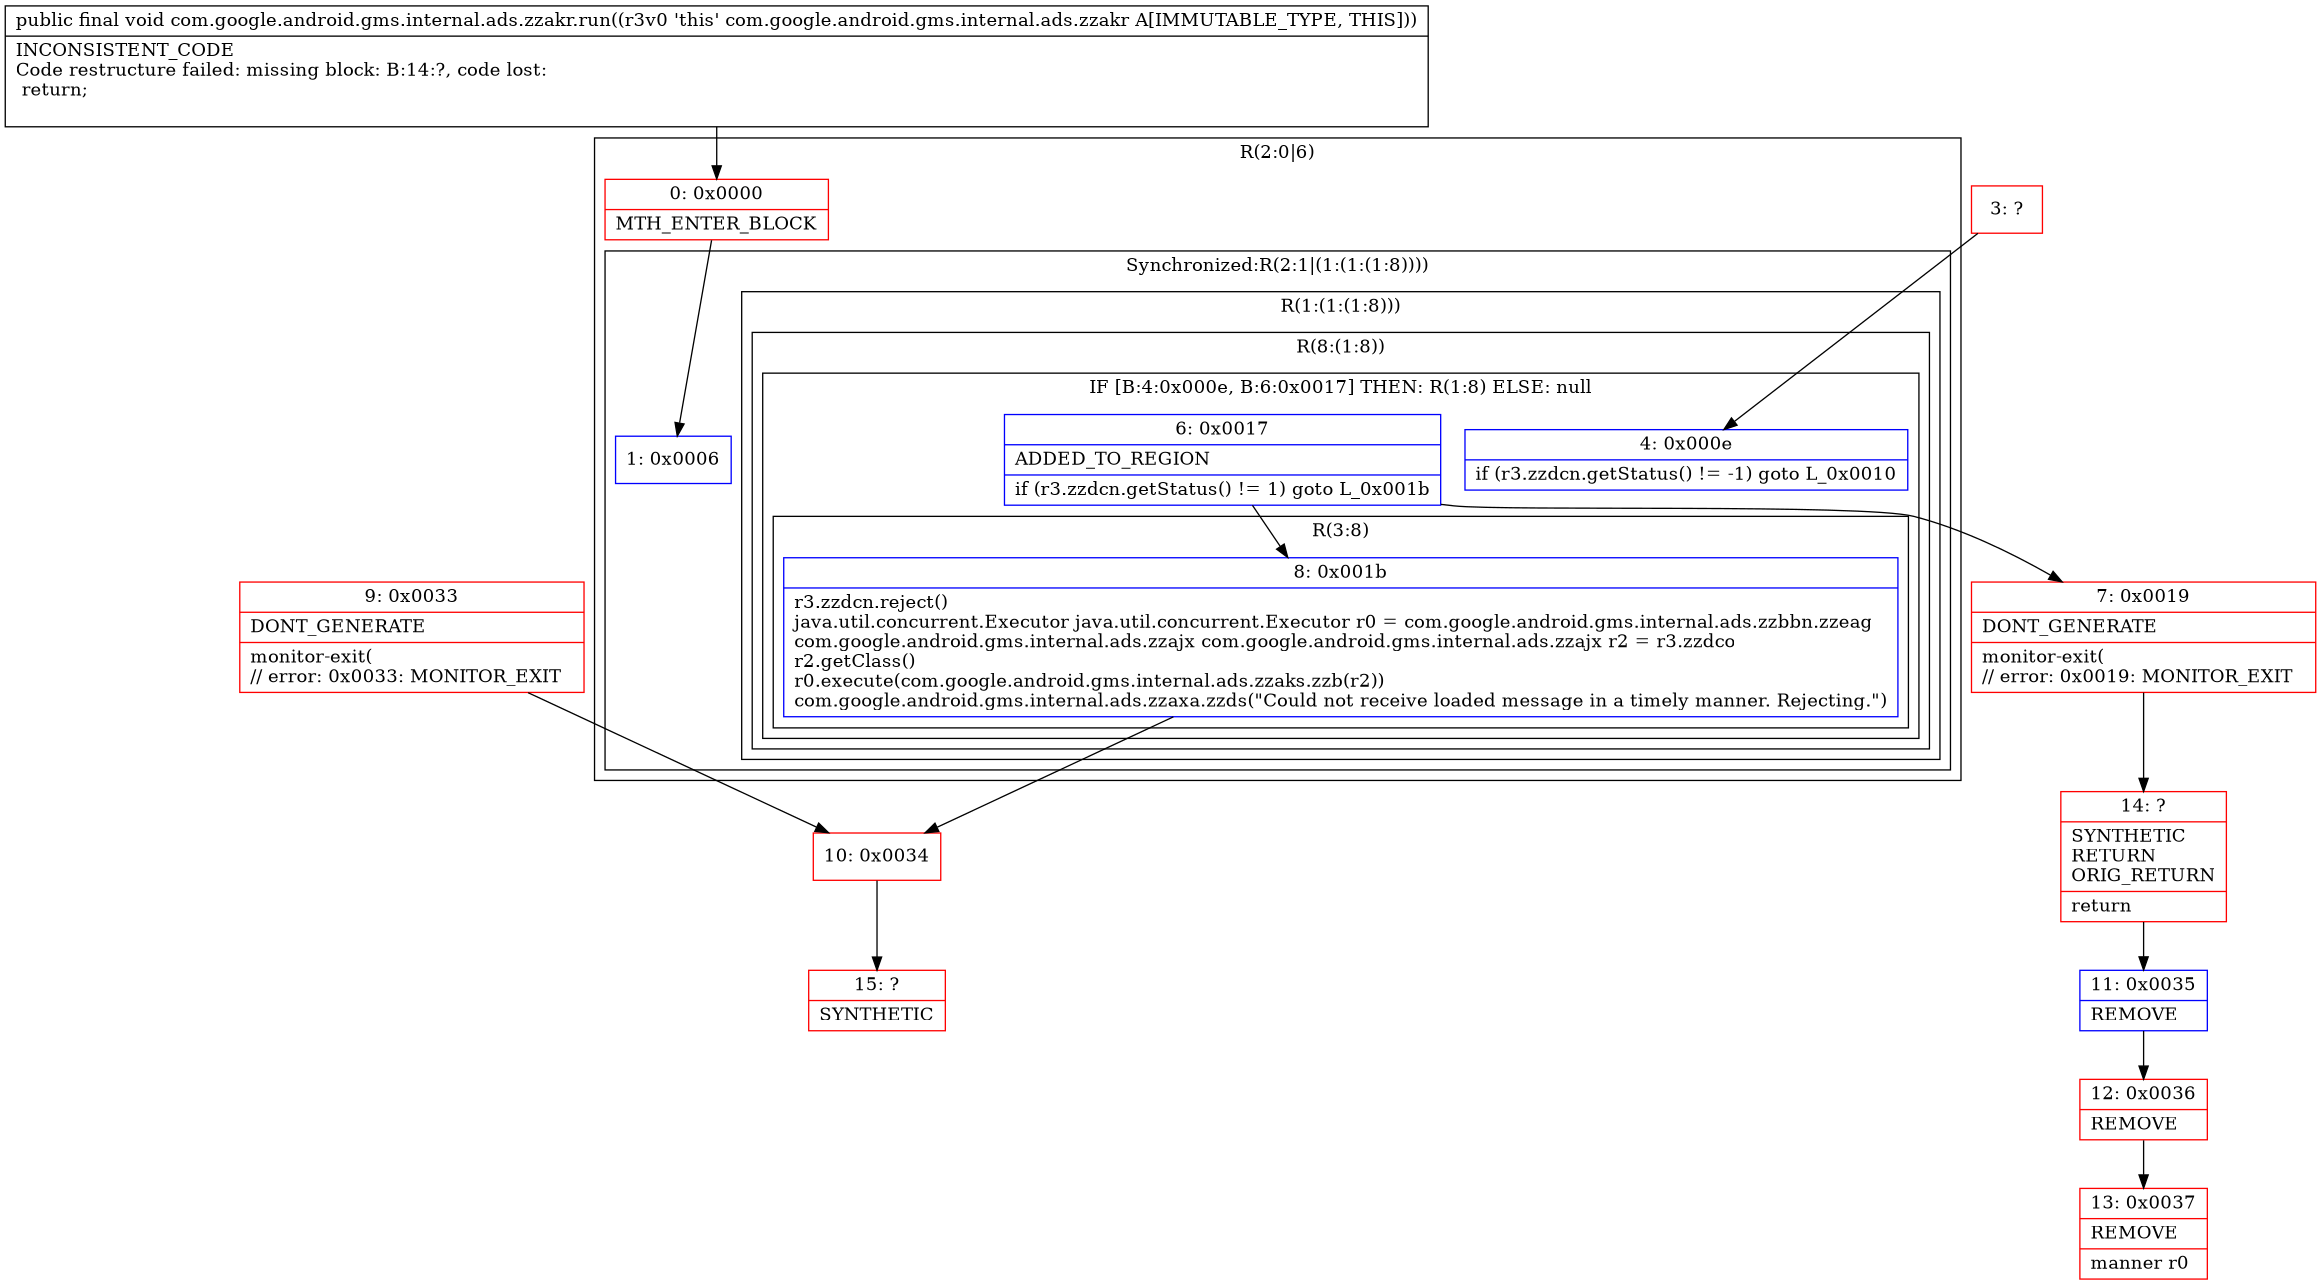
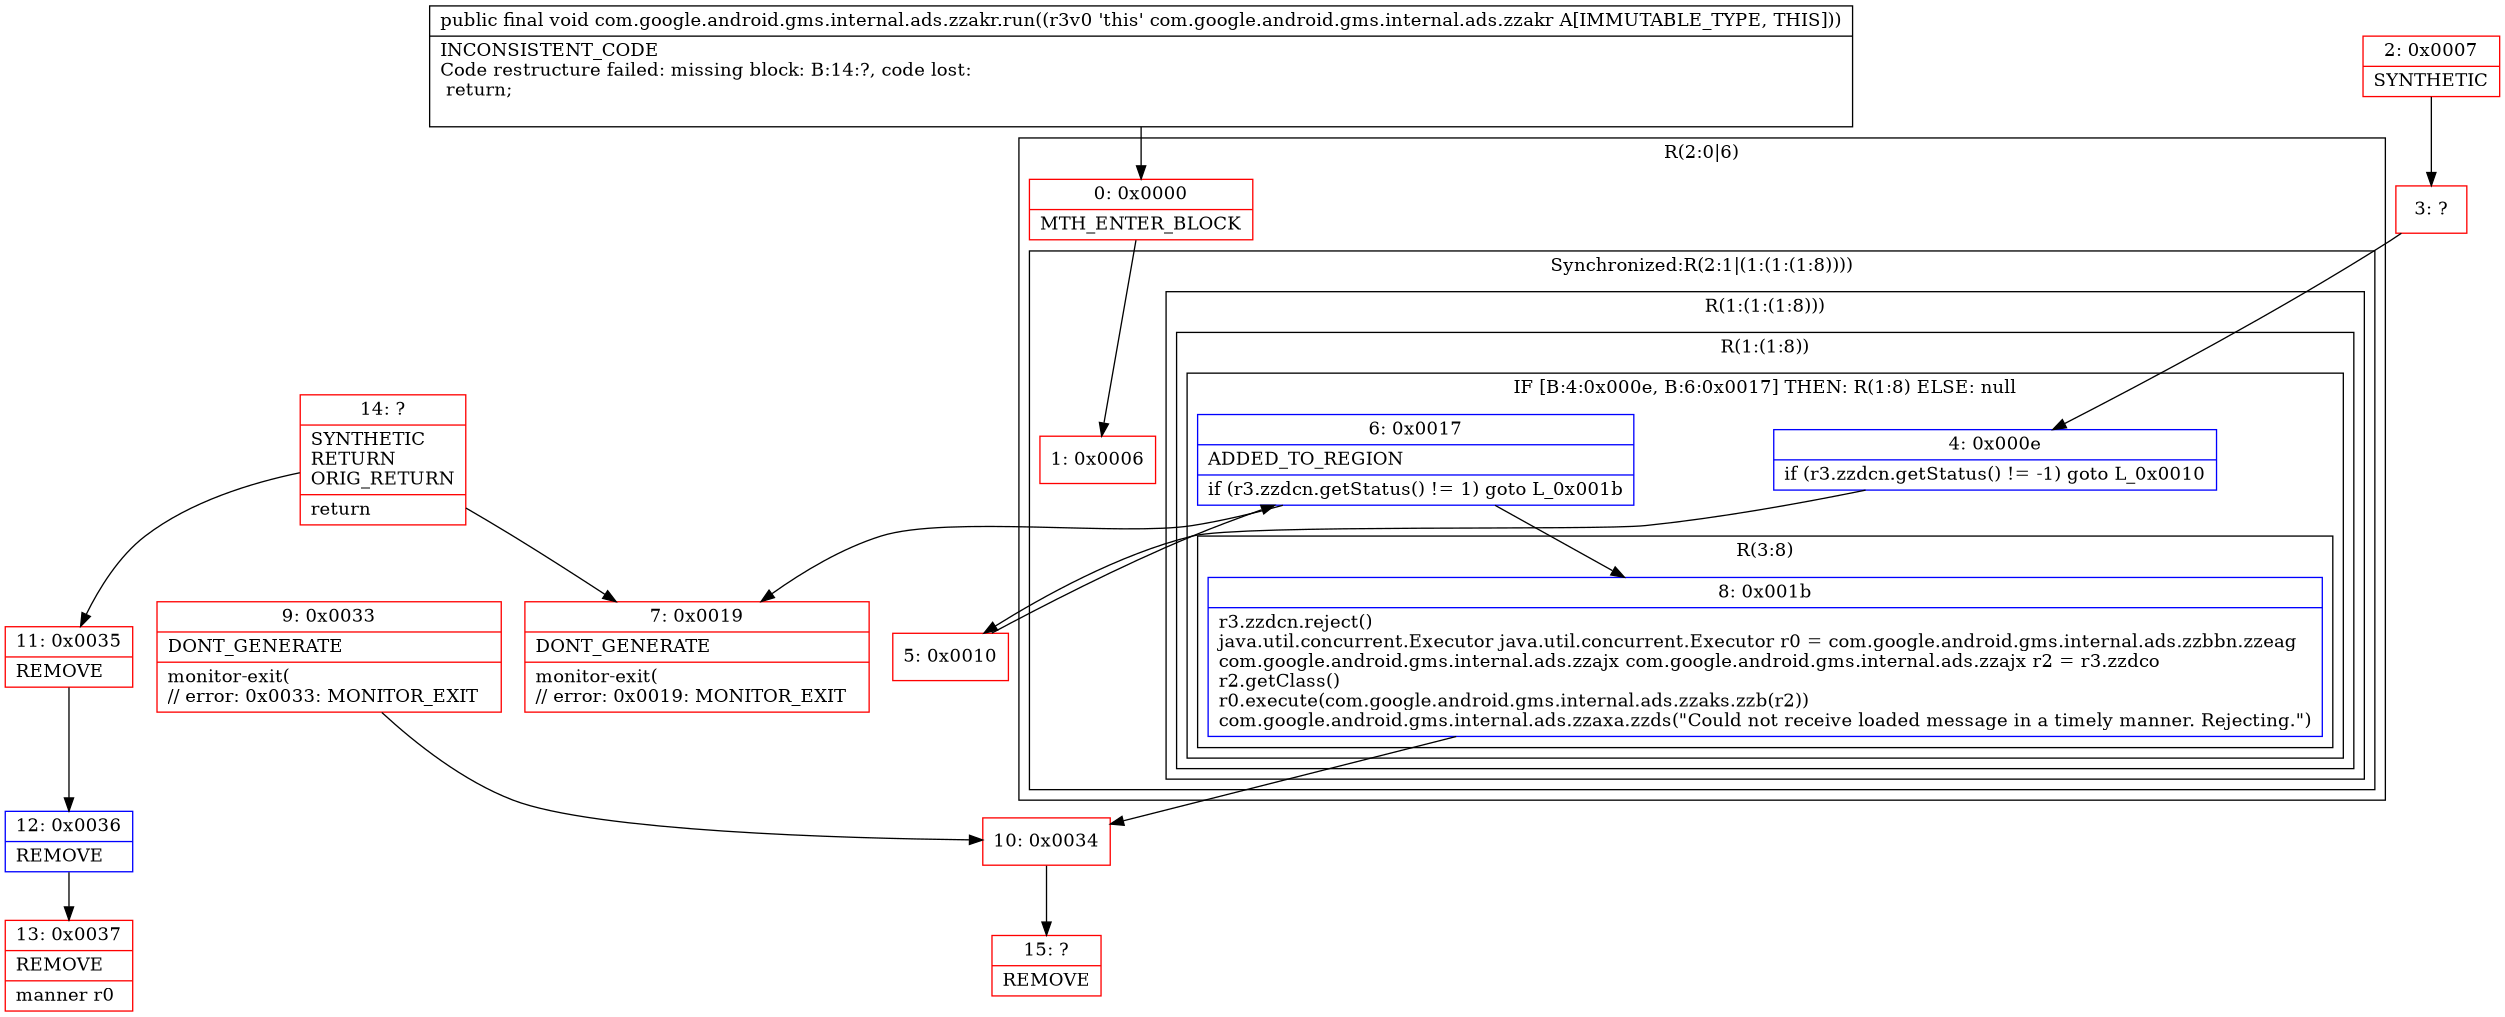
none -> (2431, 66)
(1341, 348) -> (1765, 348)
(673, 460) -> (1098, 460)
none -> (951, 657)
(2144, 736) -> (536, 550)
(2144, 1001) -> (69, 657)
(877, 1015) -> (1047, 980)
(2144, 1110) -> (69, 842)
